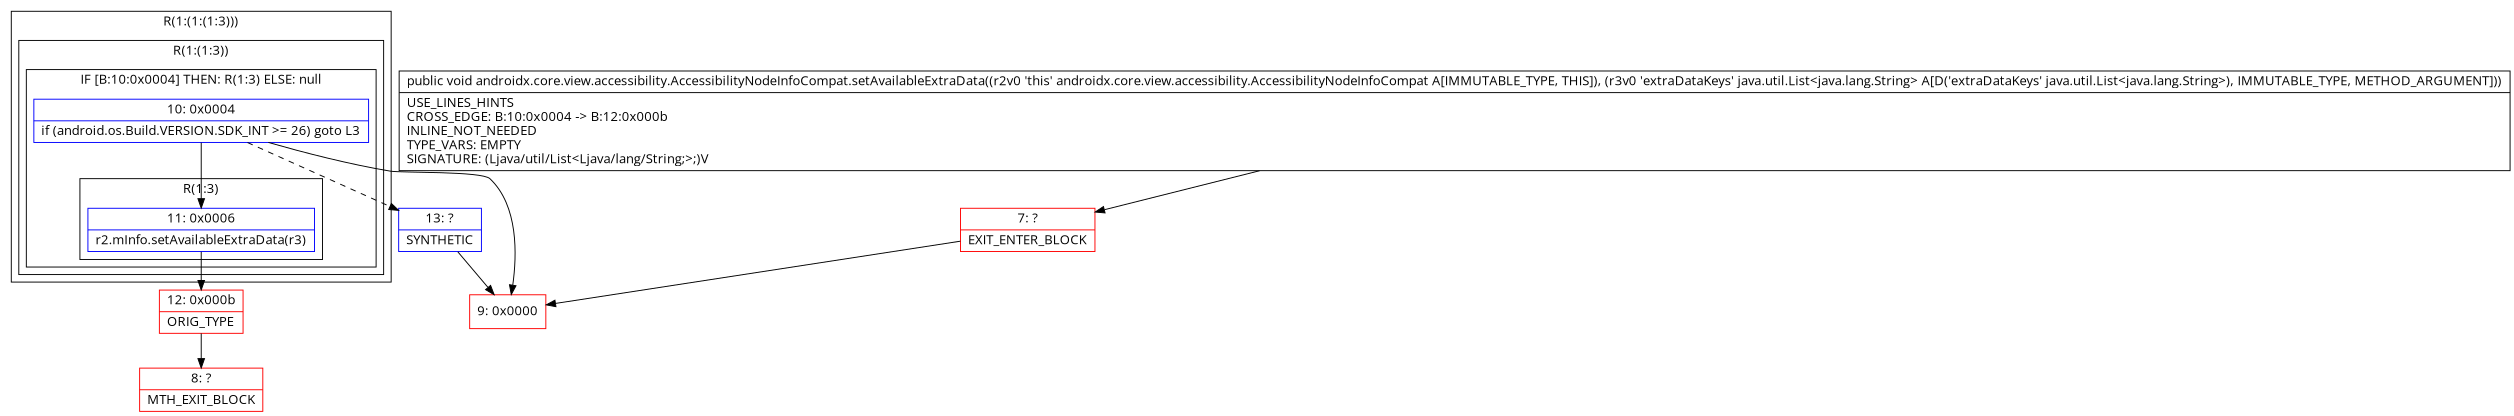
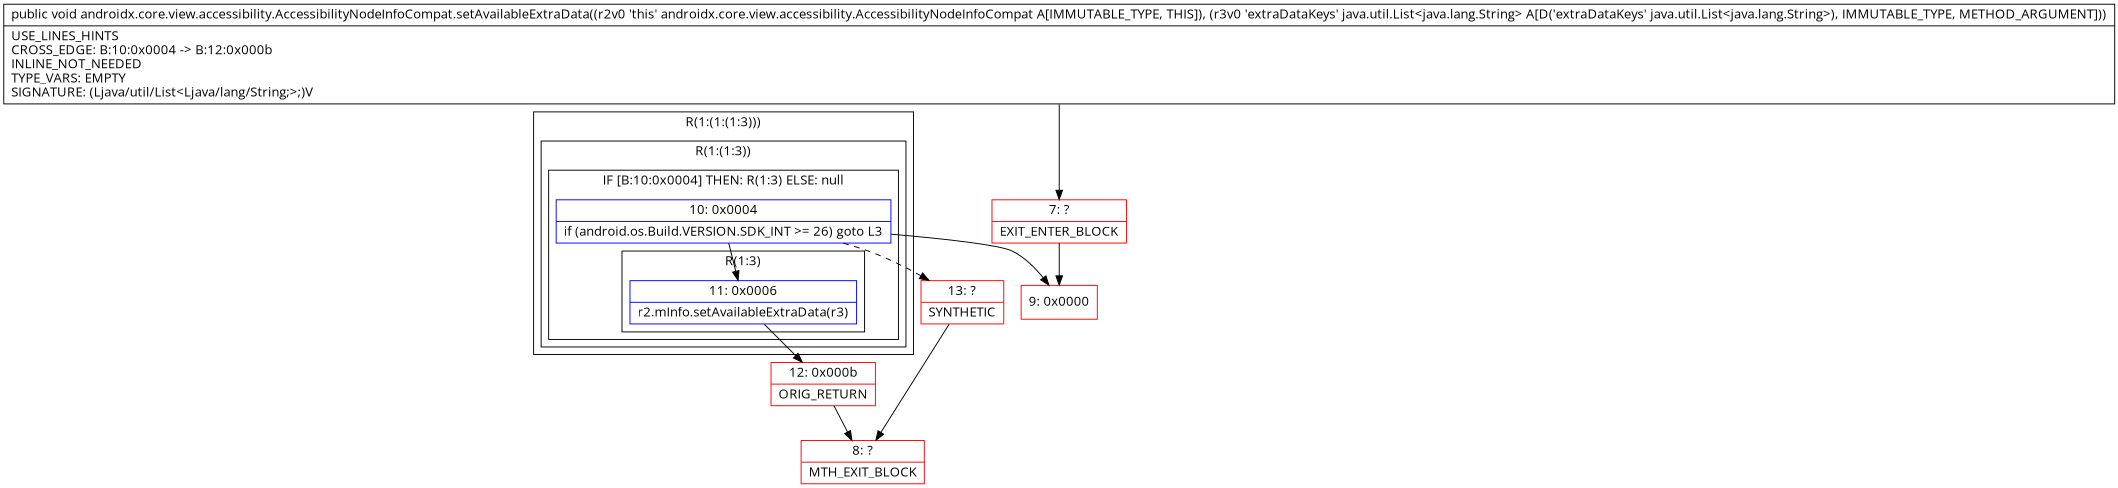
(440, 230) -> (962, 302)
(473, 270) -> (915, 378)
(201, 322) -> (823, 394)
